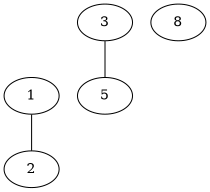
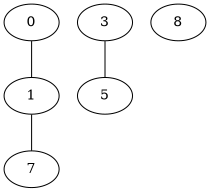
none -> (32, 22)
(32, 169) -> (32, 169)
